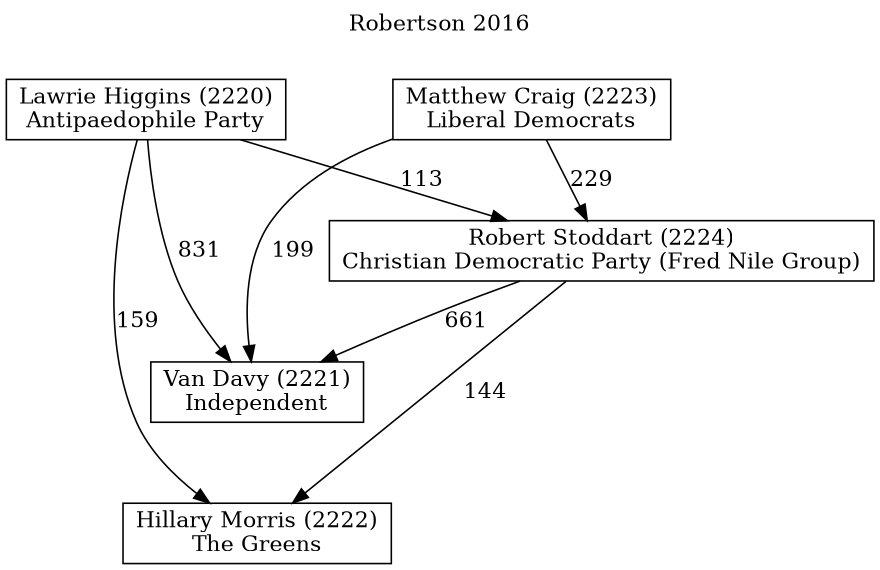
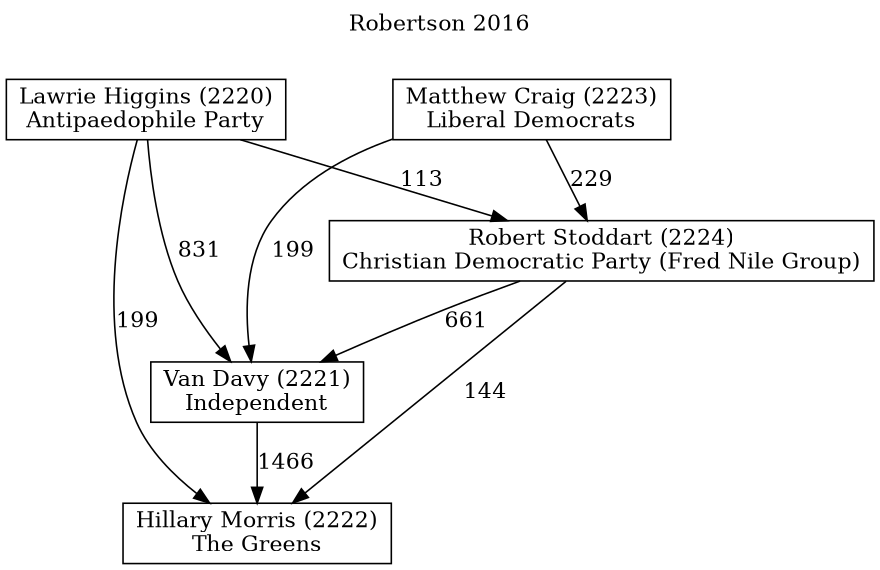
(138, 321) -> (138, 321)
none -> (257, 455)
